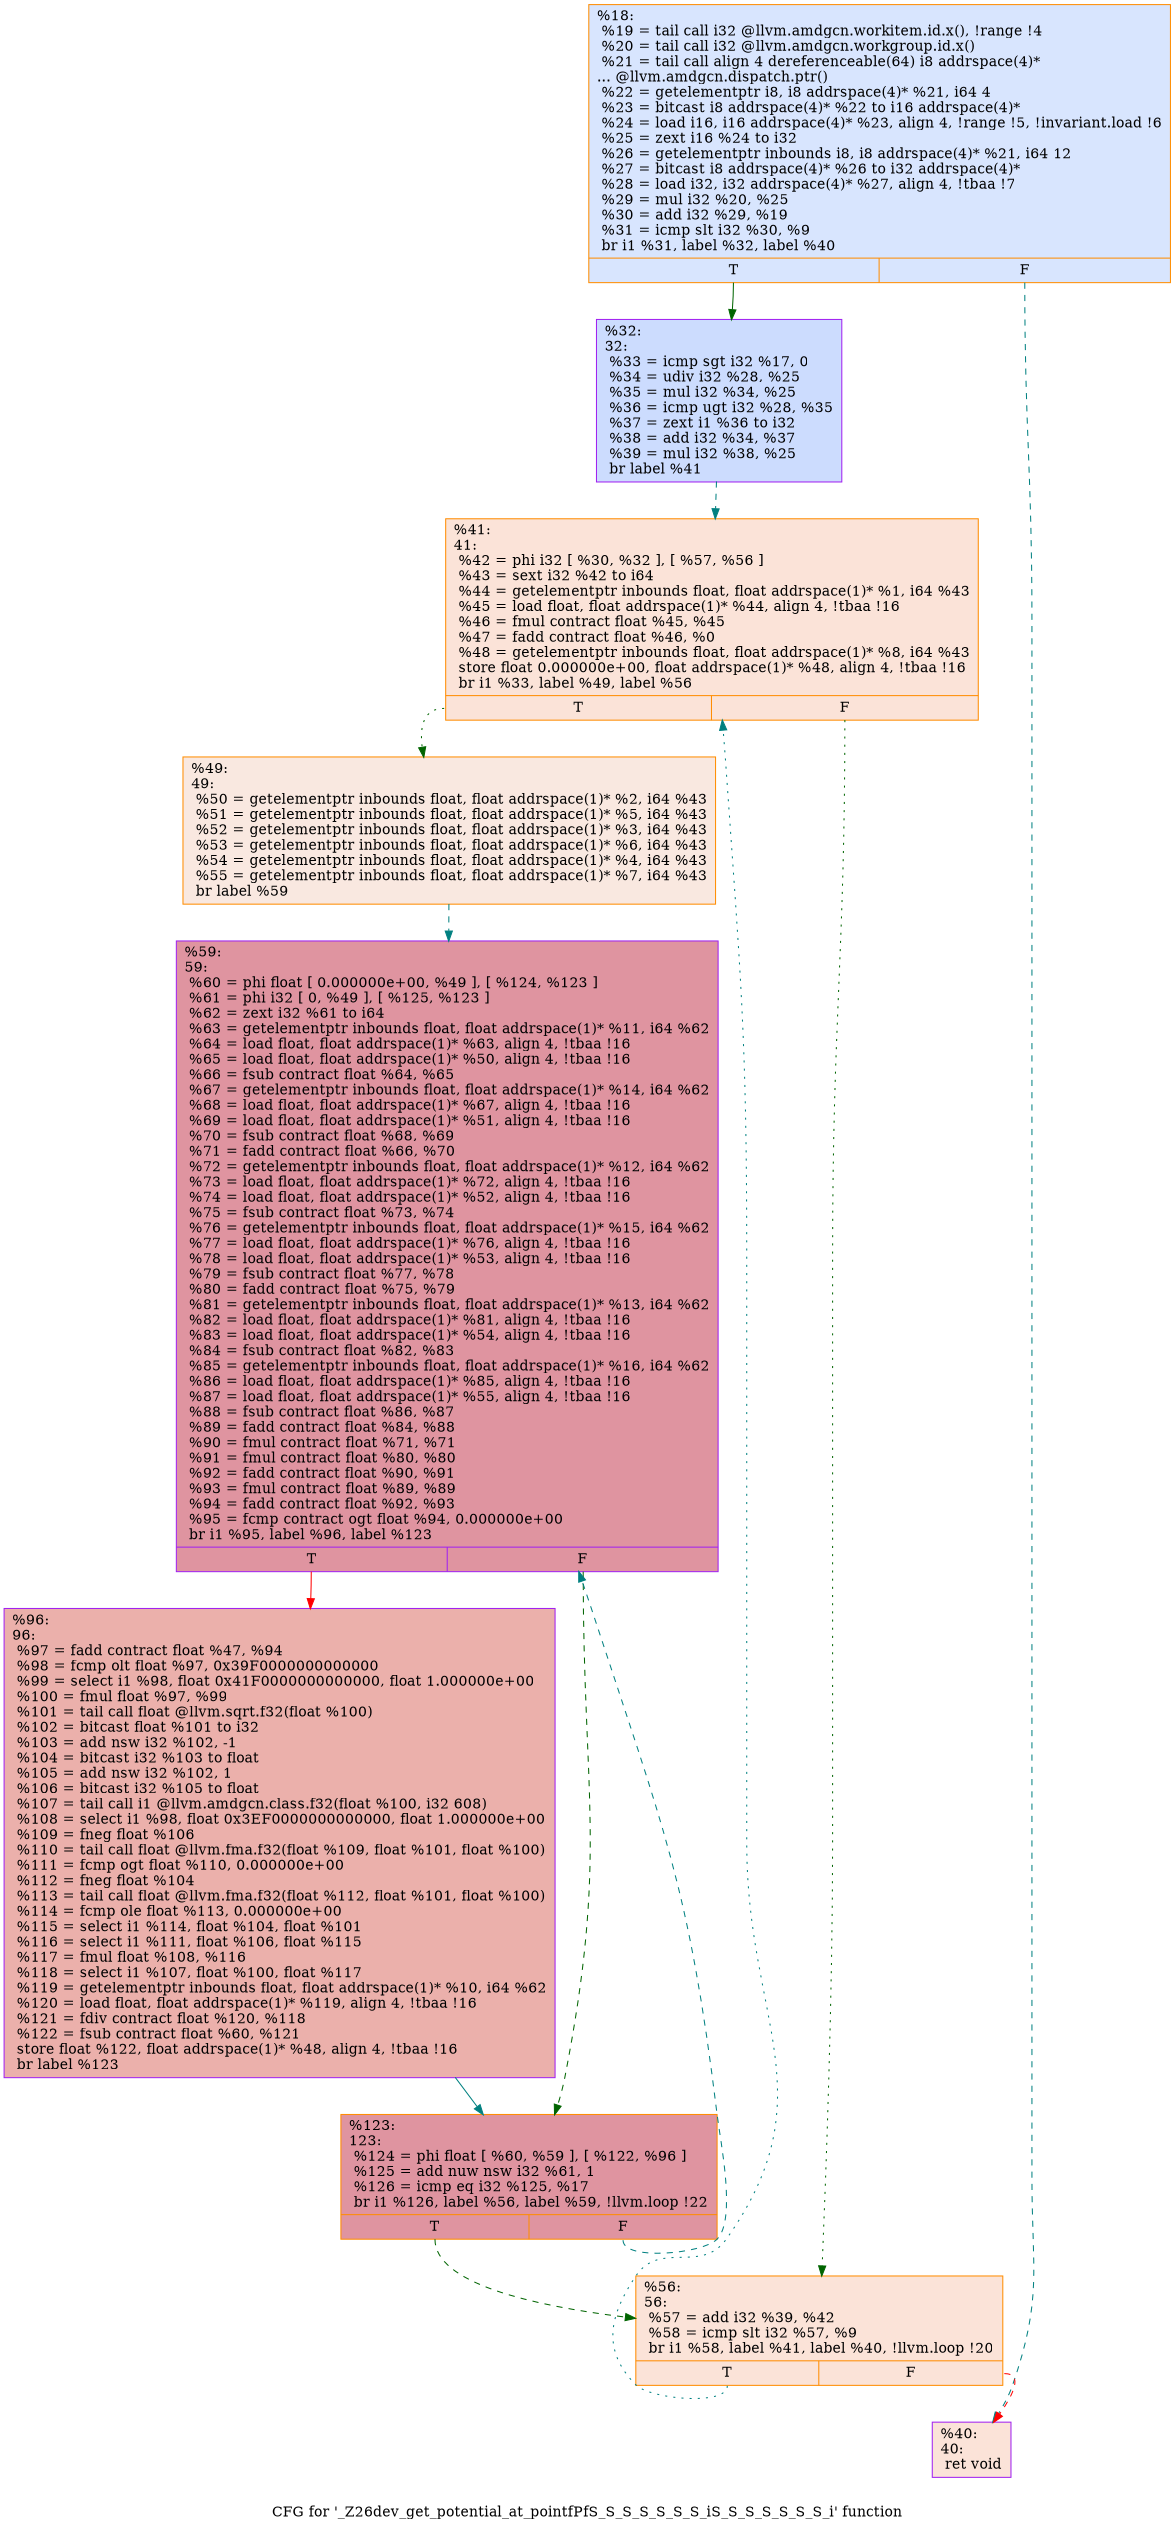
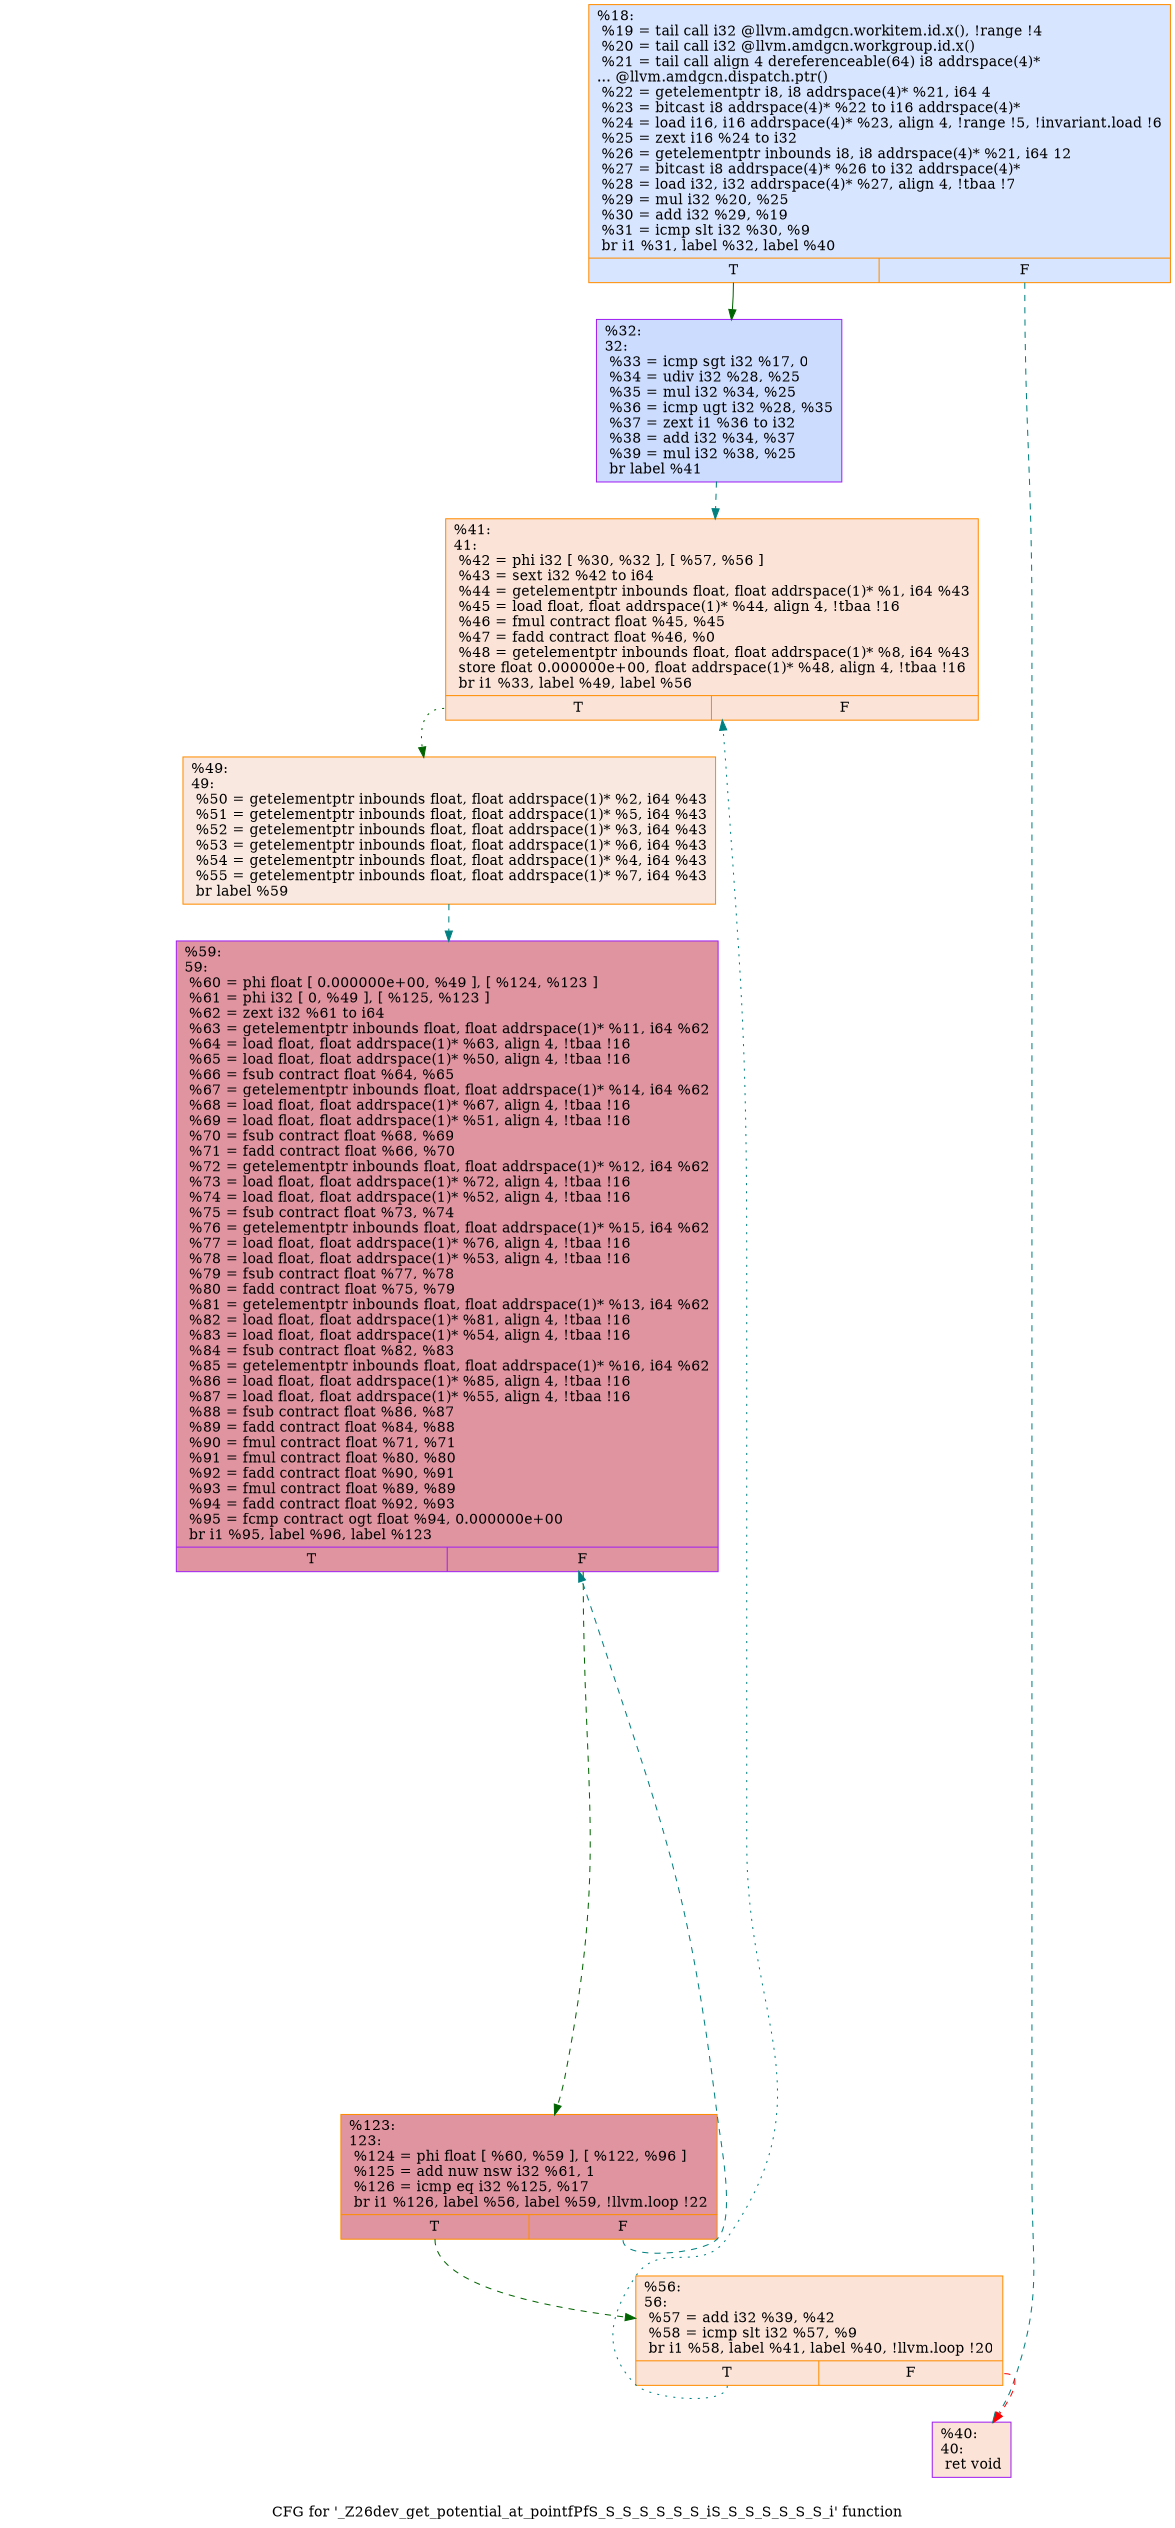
(833, 1493) -> none
(280, 1843) -> none
